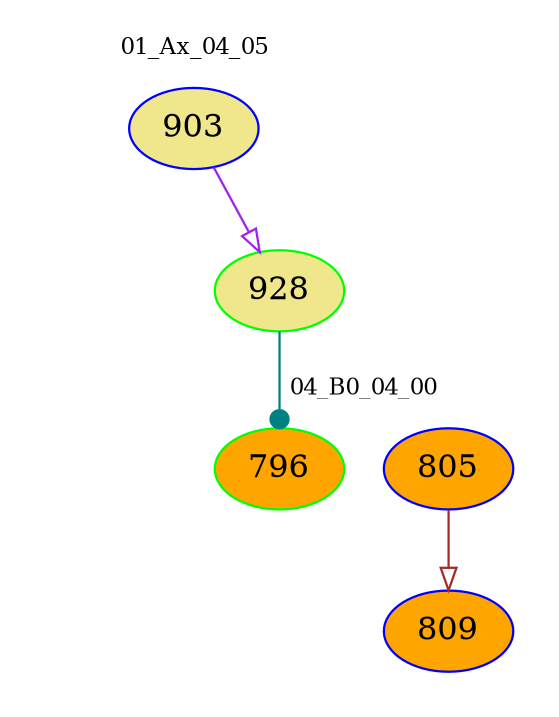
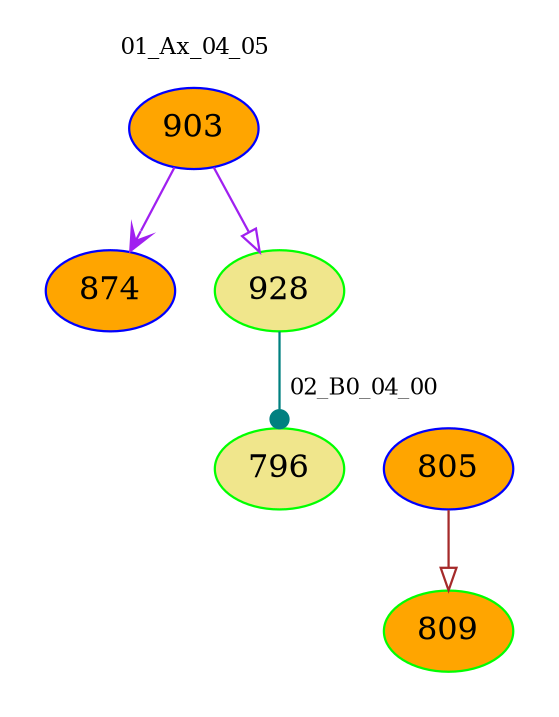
(194, 128) -> (194, 128)
none -> (110, 291)
(364, 389) -> (364, 389)
(280, 469) -> (280, 469)
(449, 631) -> (449, 631)
